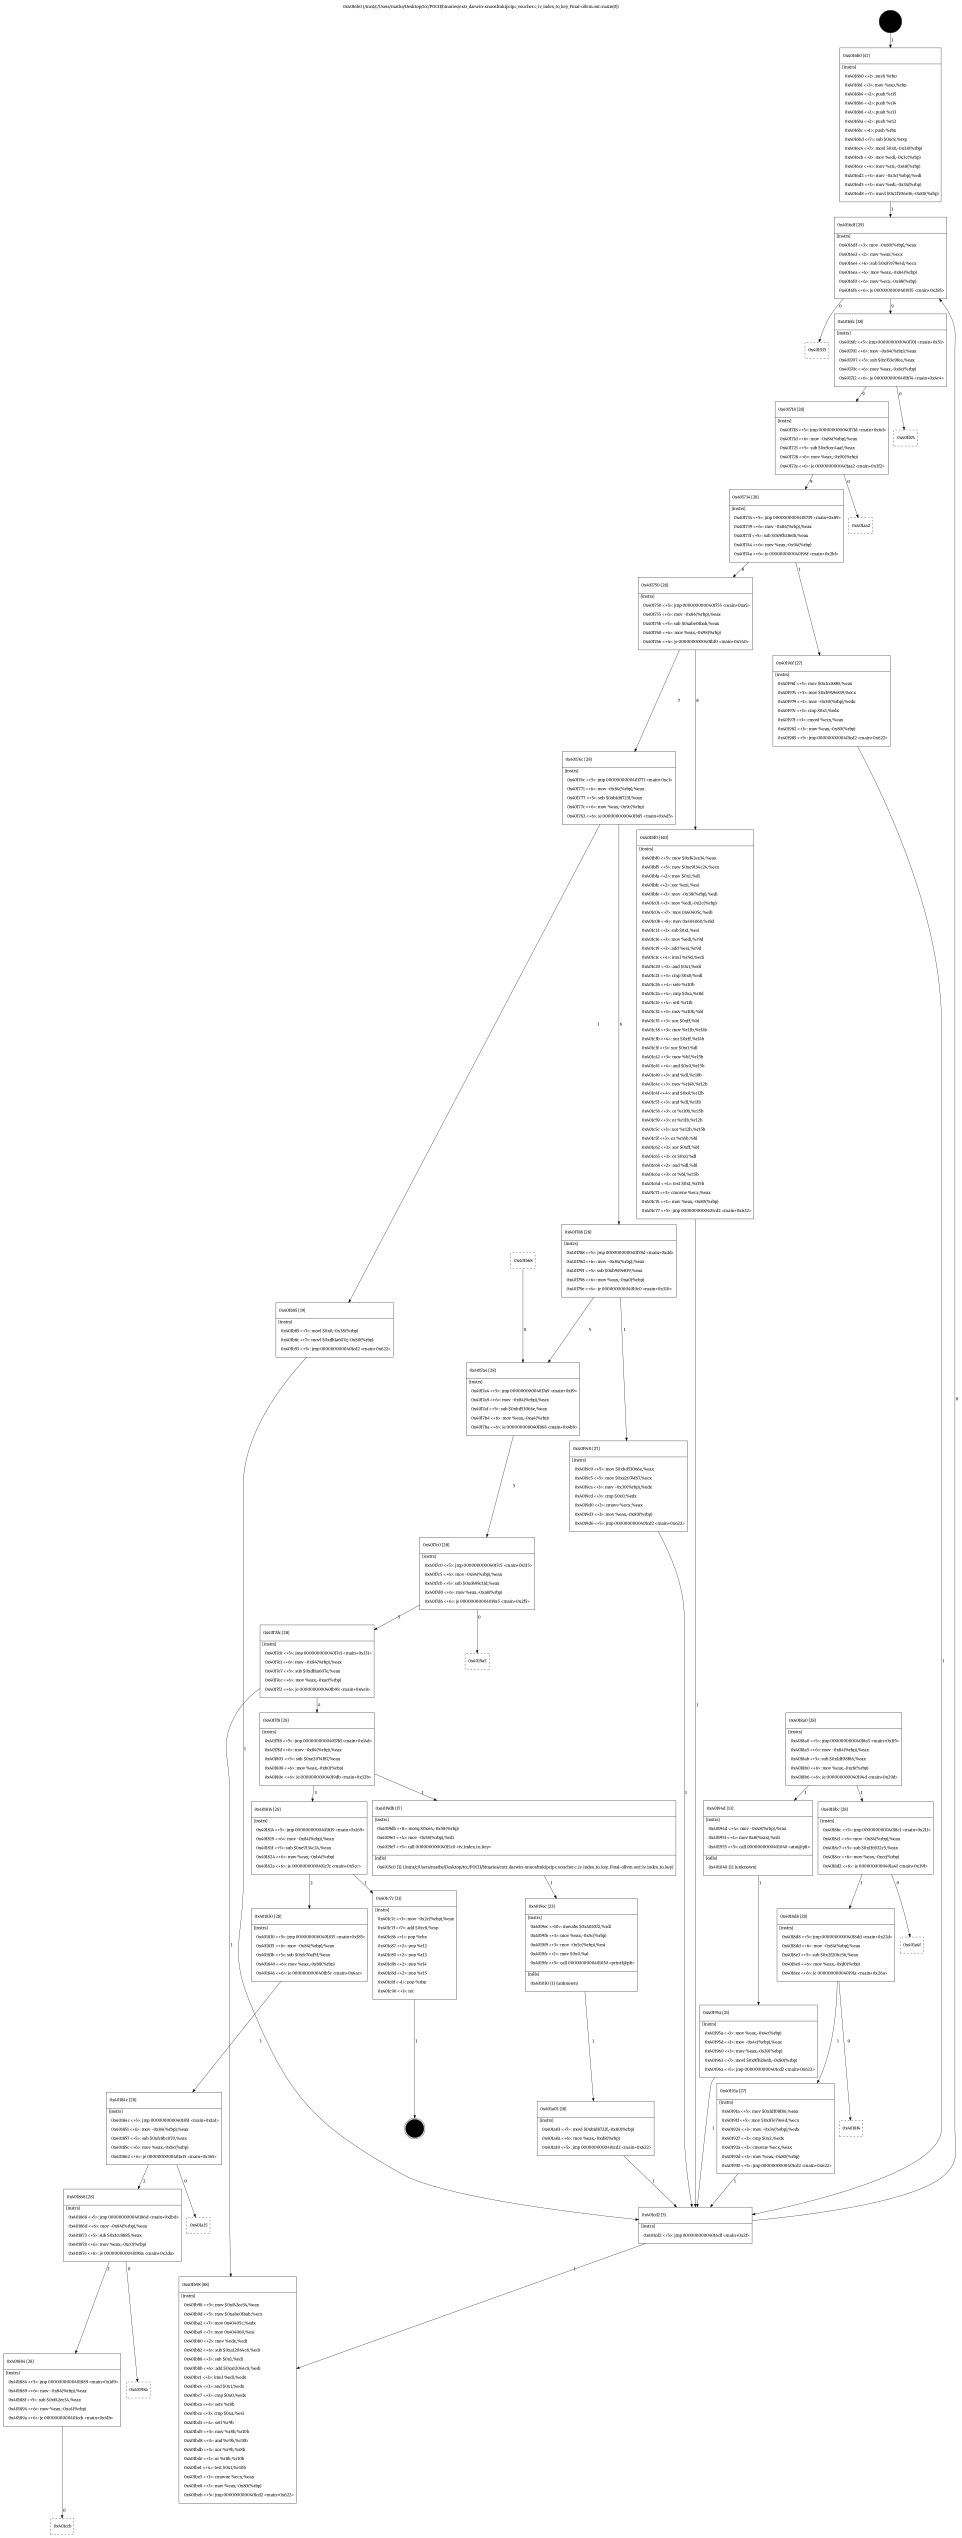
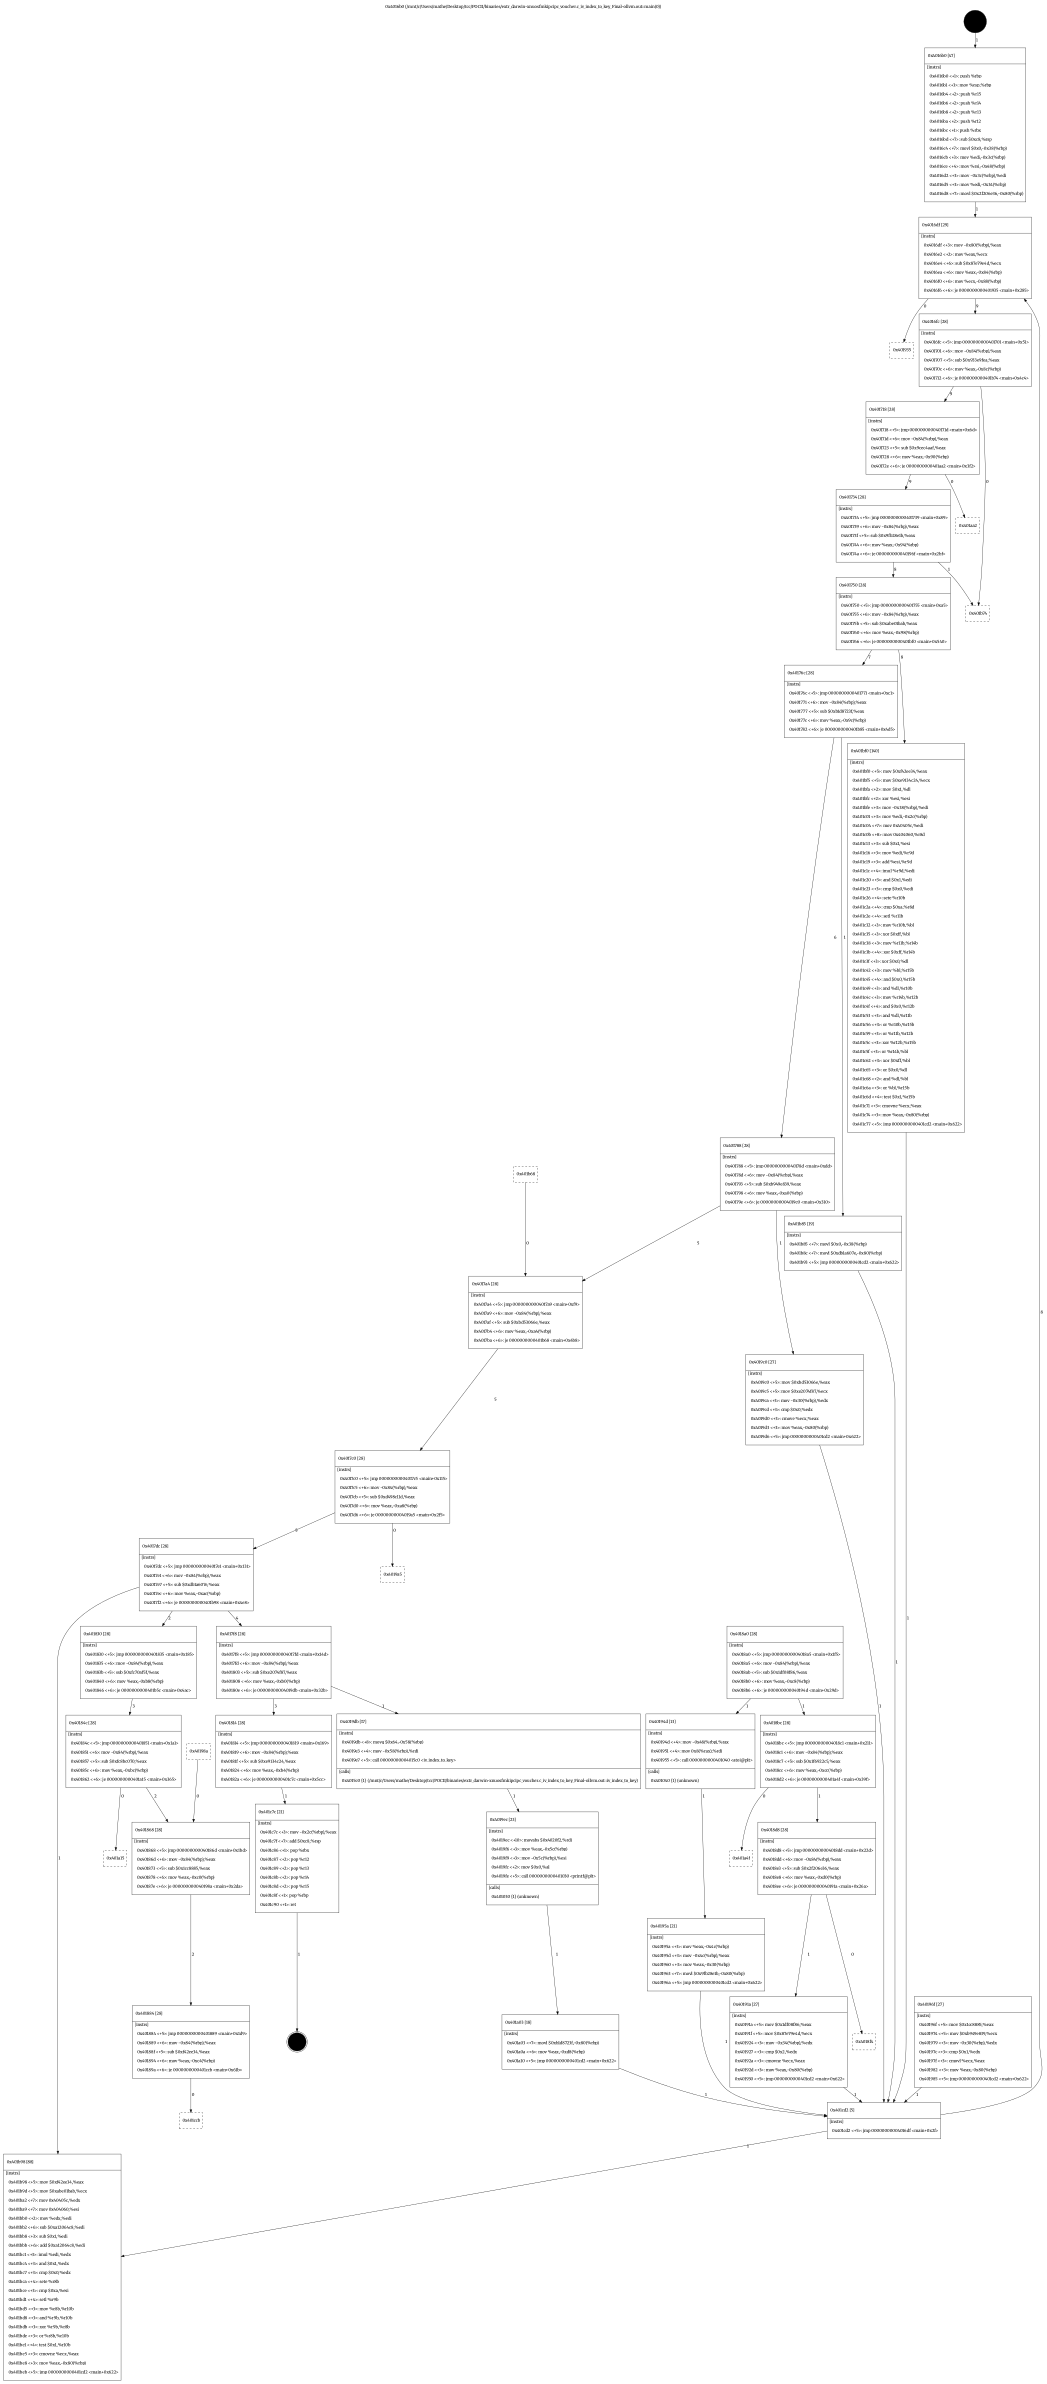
(807, 607) -> (957, 581)
(309, 1890) -> (168, 1617)
(132, 2320) -> (196, 1789)
